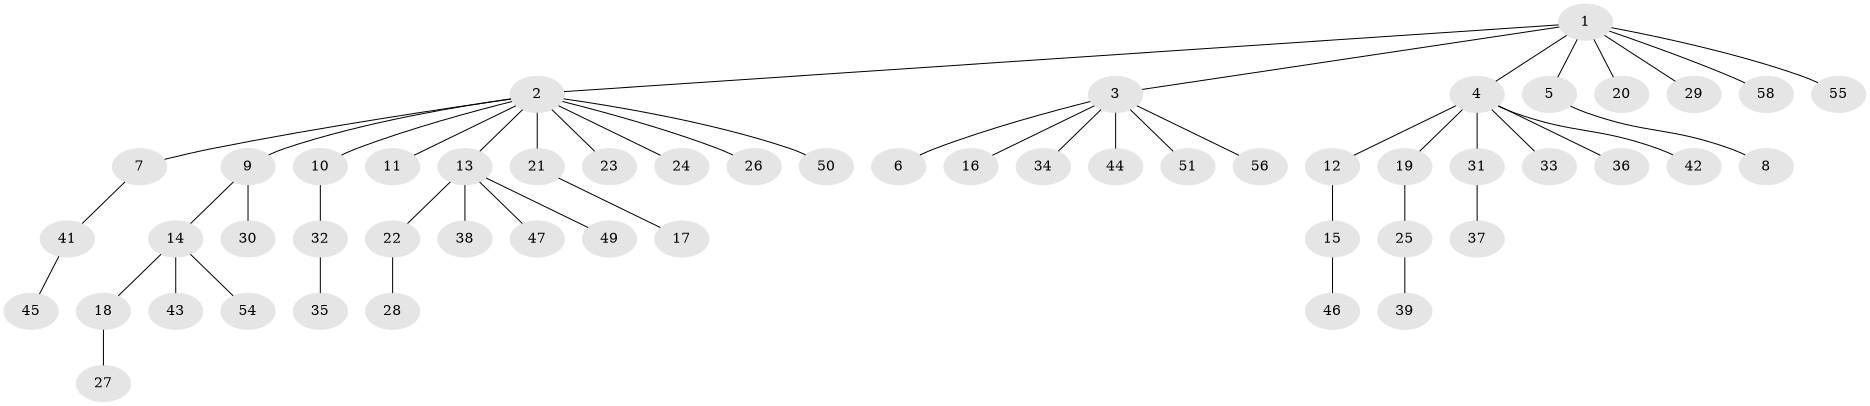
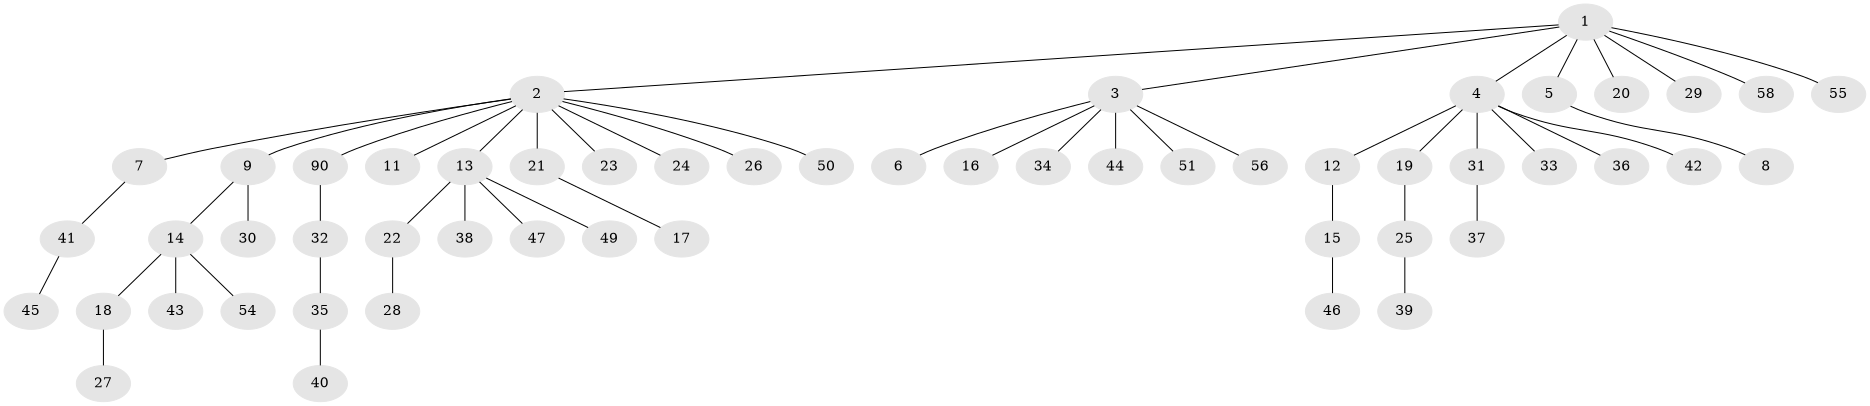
(320, 167) -> (320, 167)
none -> (320, 384)
